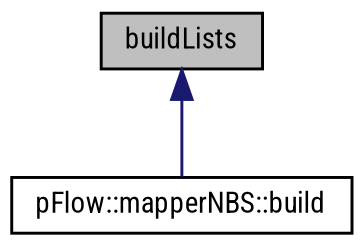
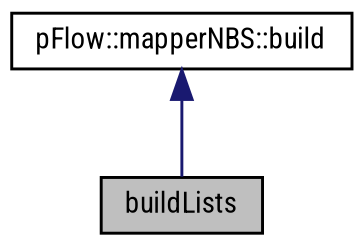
(182, 139) -> (182, 139)
